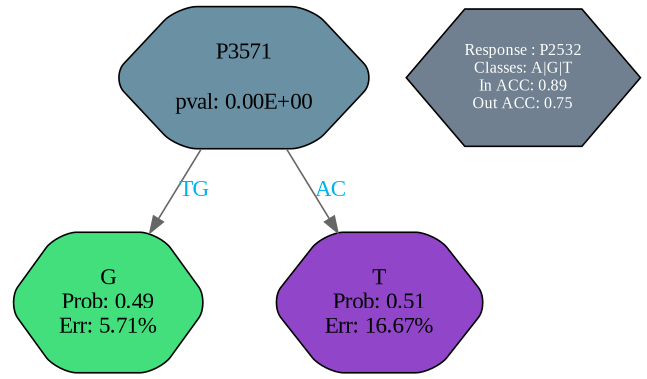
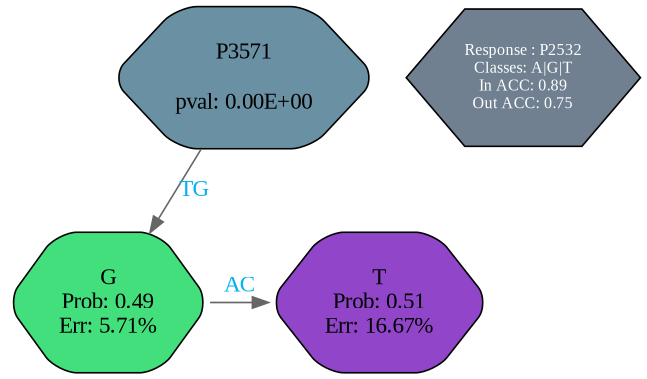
(308, 184) -> (231, 303)
